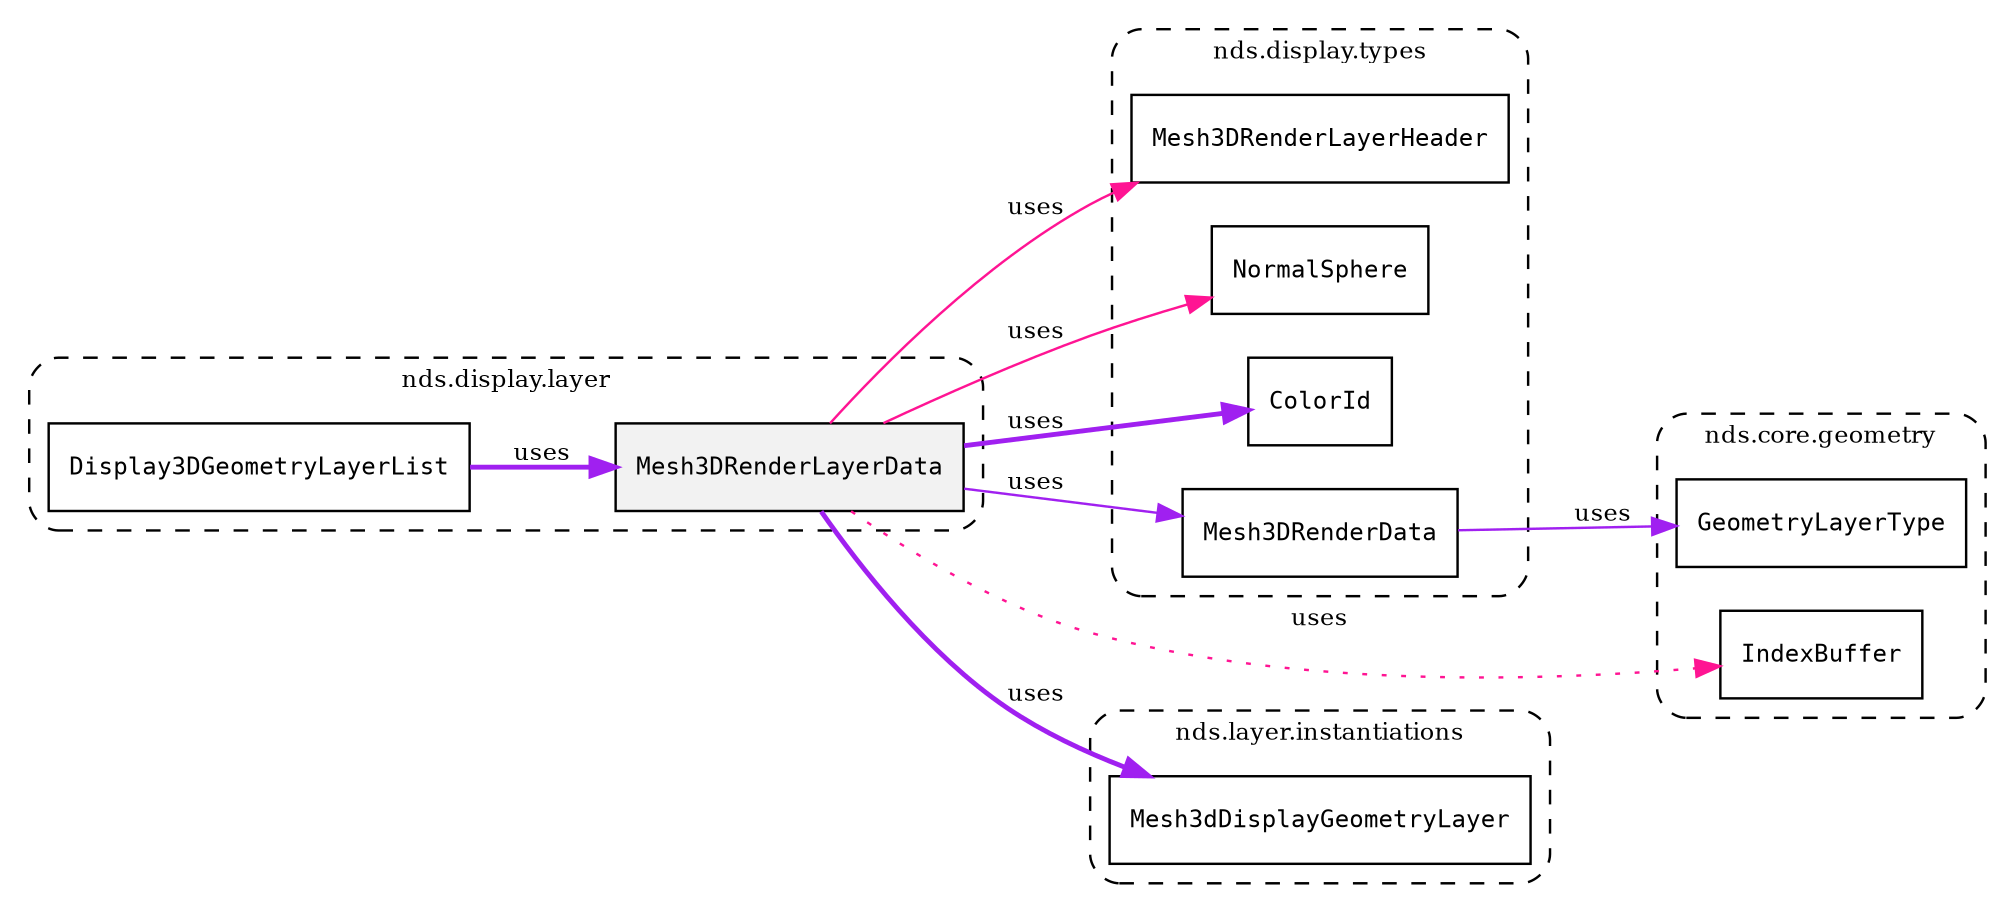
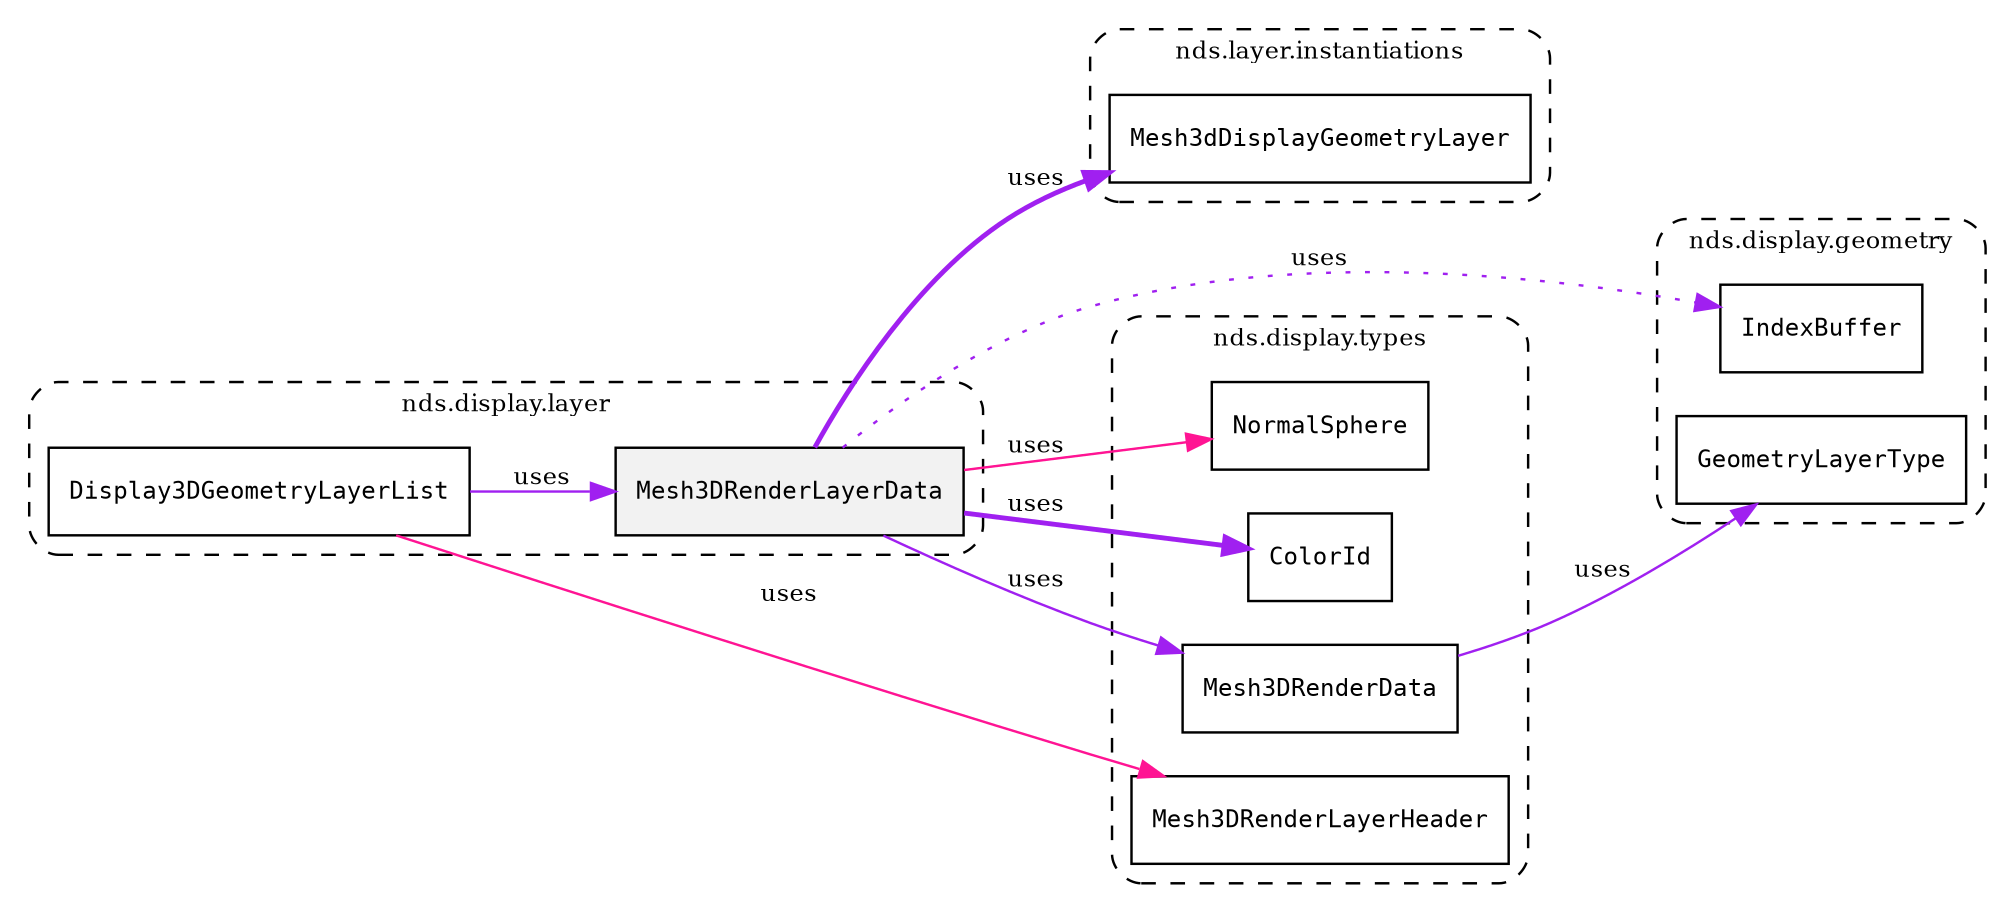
(962, 295) -> (767, 654)
(1821, 437) -> (1821, 242)
(530, 467) -> (530, 492)
(1257, 665) -> (1249, 278)
